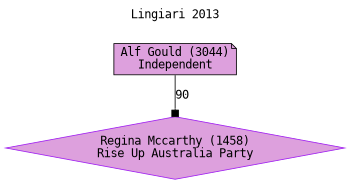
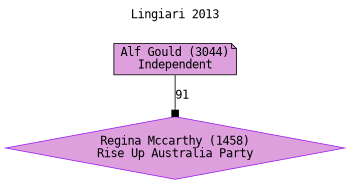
(182, 96) -> (182, 96)
